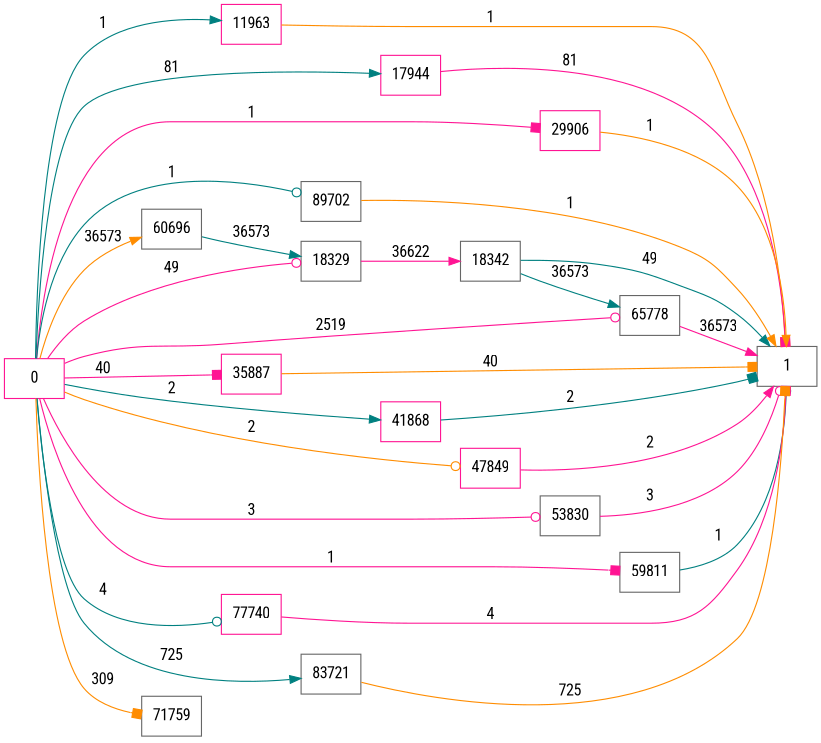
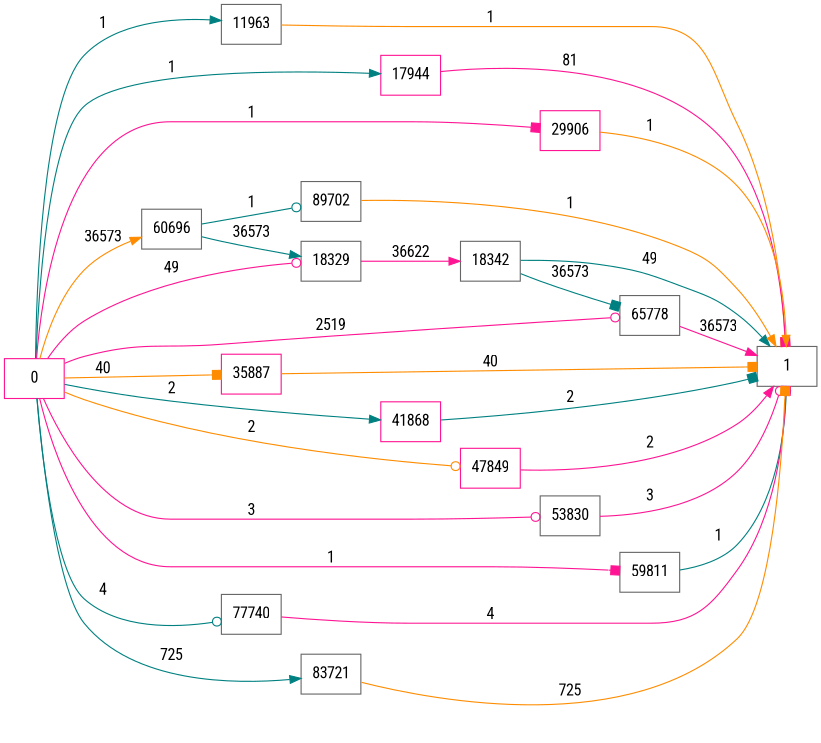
(251, 24) -> (251, 24)
(172, 68) -> (172, 68)
(114, 202) -> (247, 216)
(564, 290) -> (564, 290)
(137, 376) -> (137, 376)
(251, 614) -> (251, 614)
(172, 716) -> none
